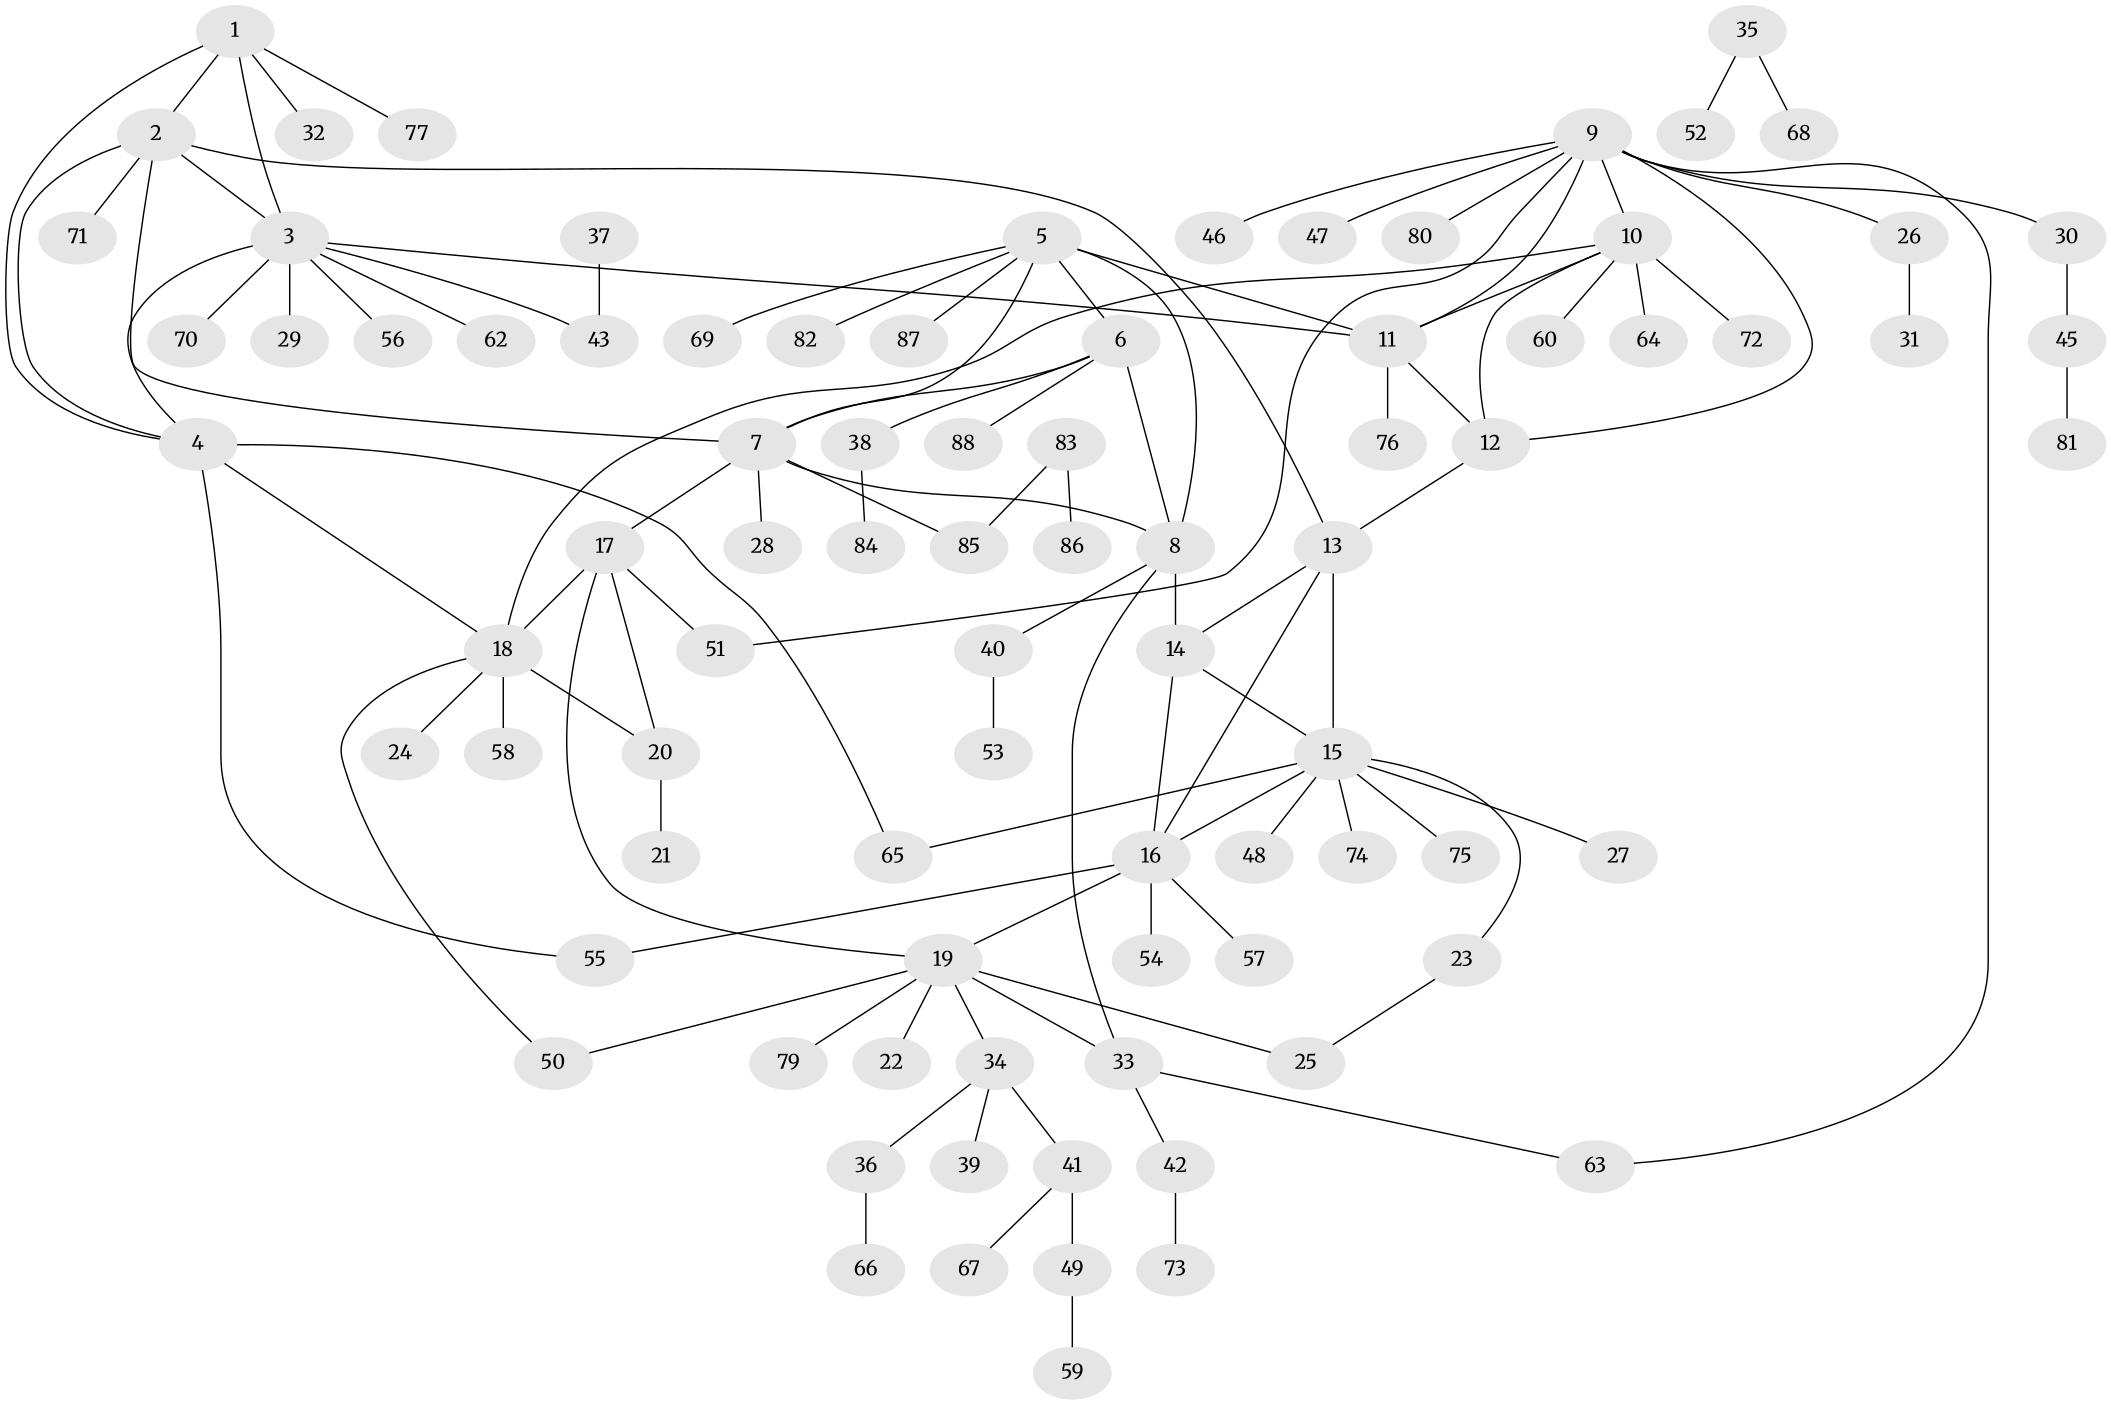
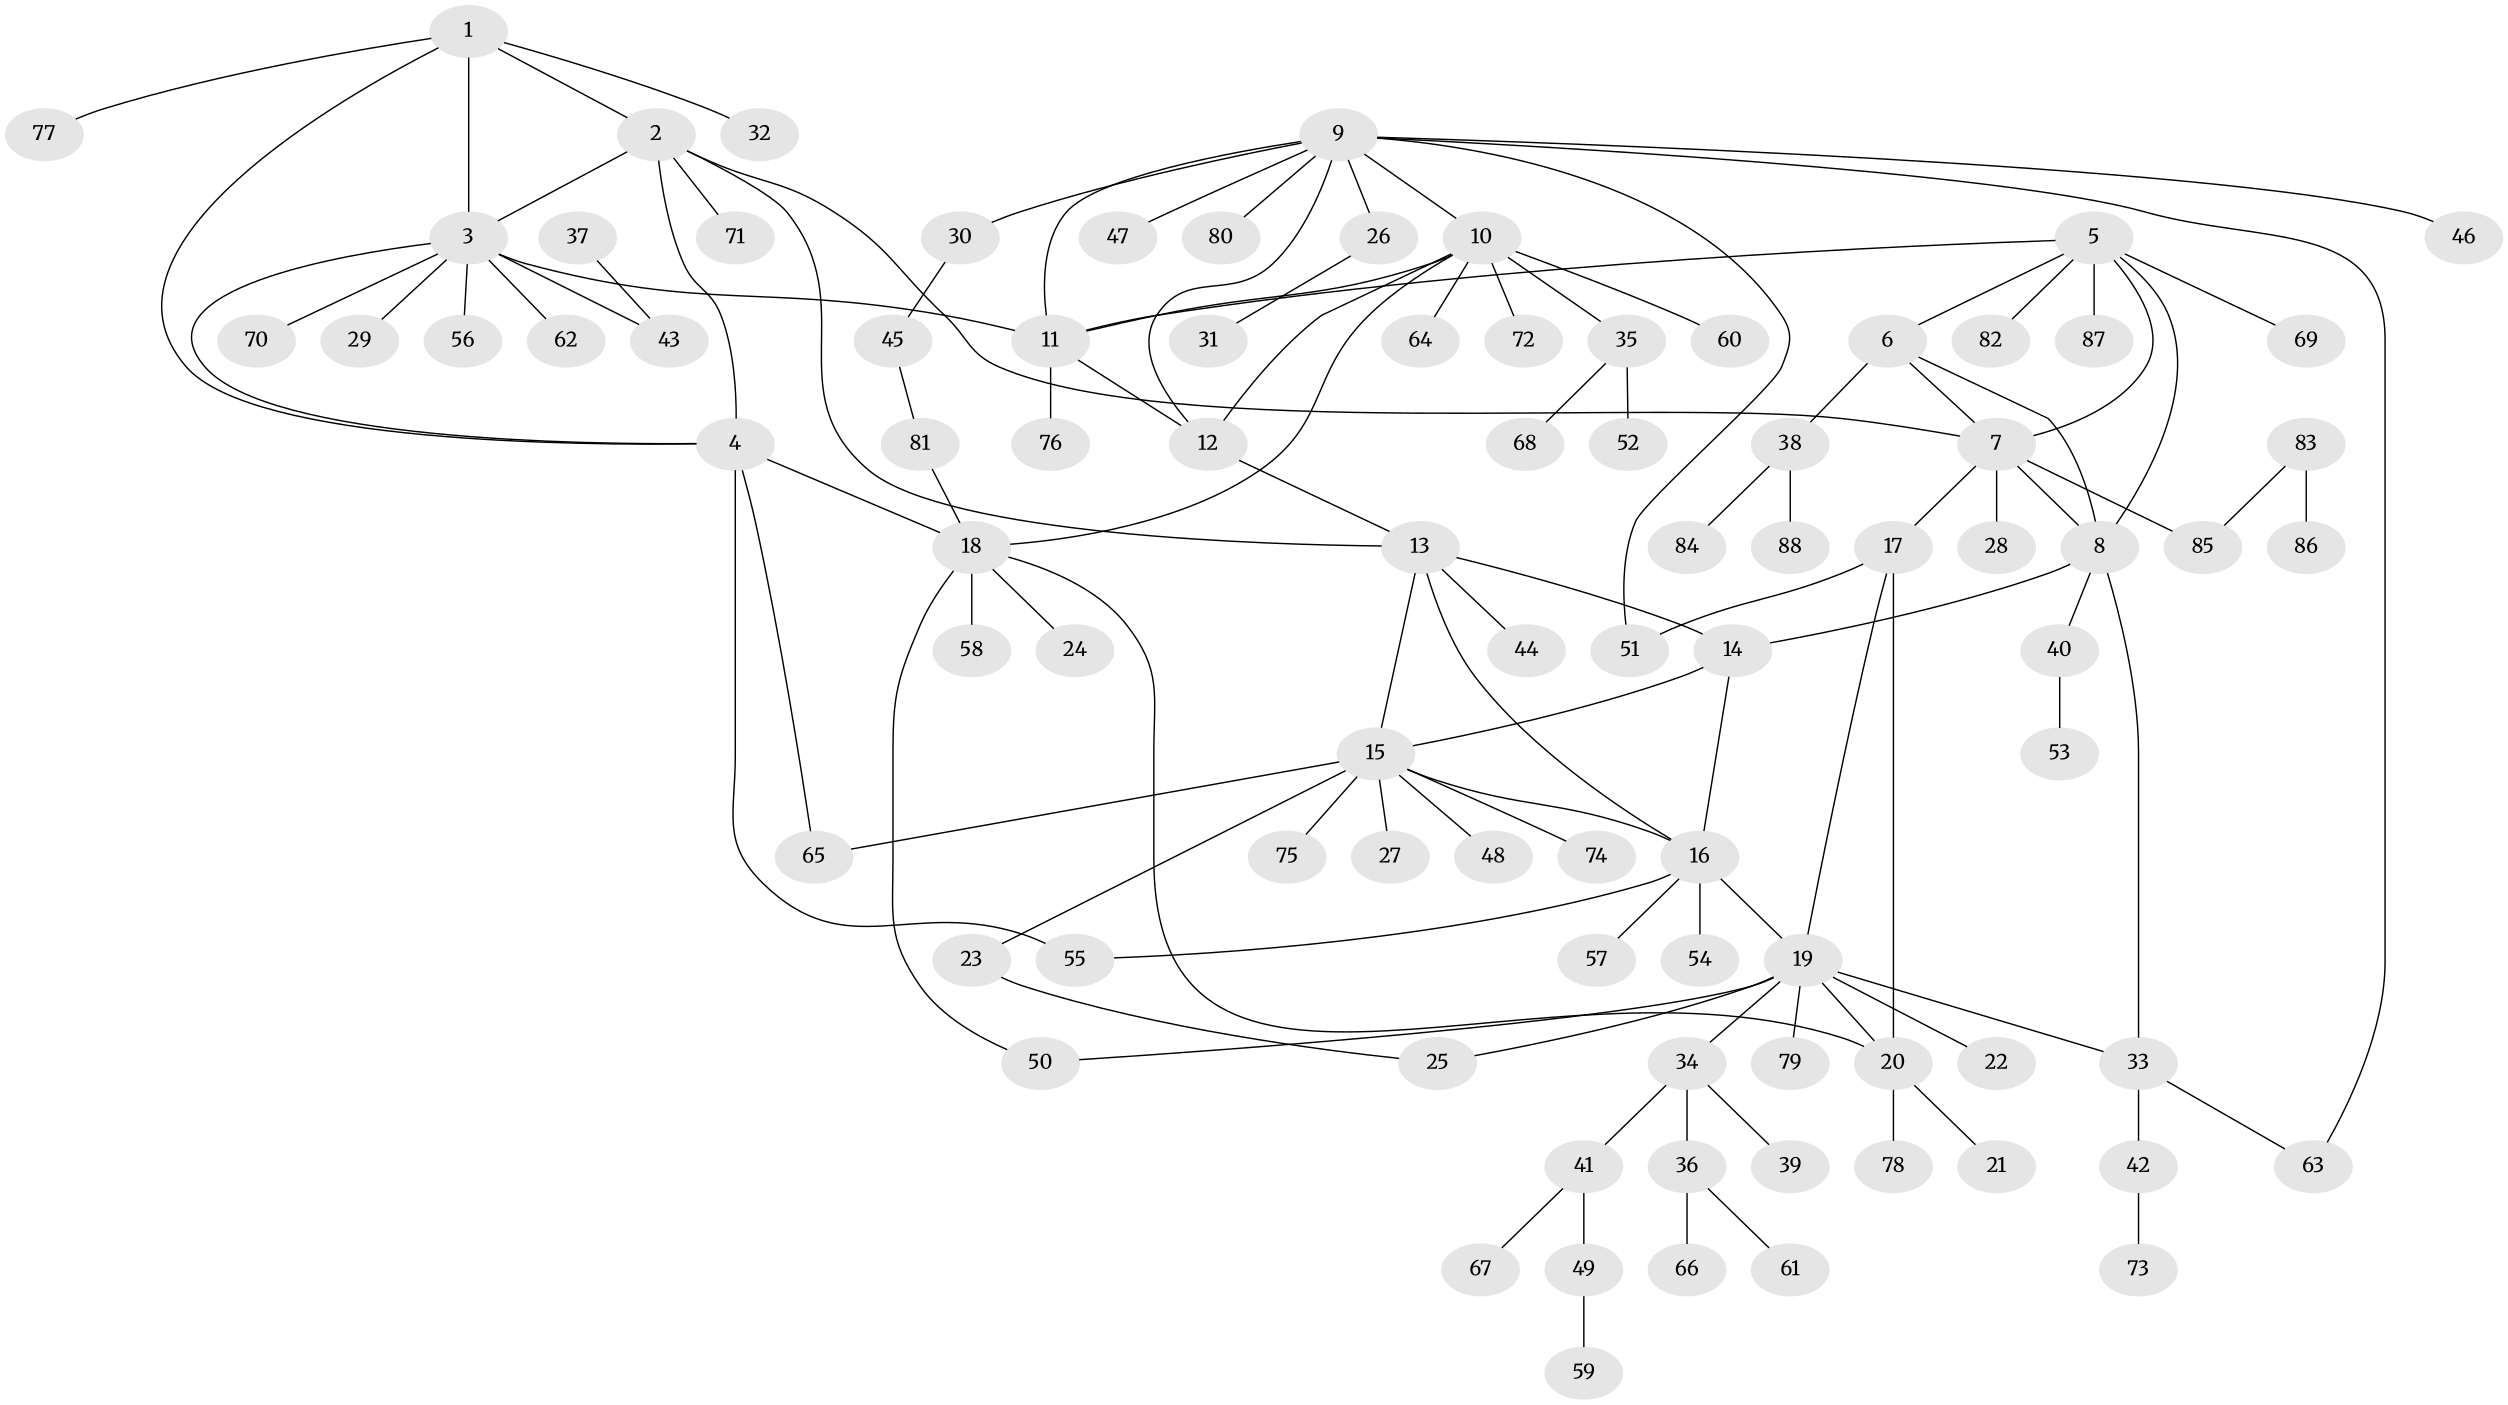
none -> (1554, 289)
(1042, 393) -> (1790, 496)
(554, 599) -> (945, 493)
none -> (1526, 651)
none -> (1848, 1012)
none -> (1893, 1167)
none -> (1790, 1270)
